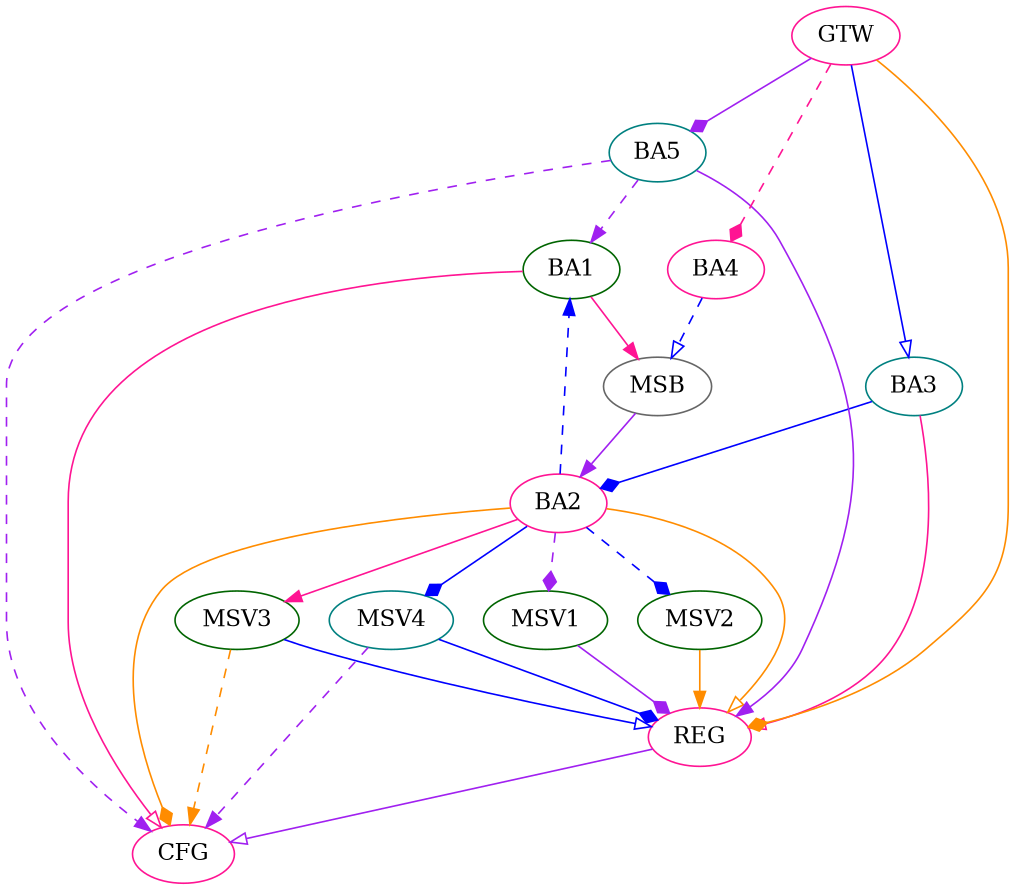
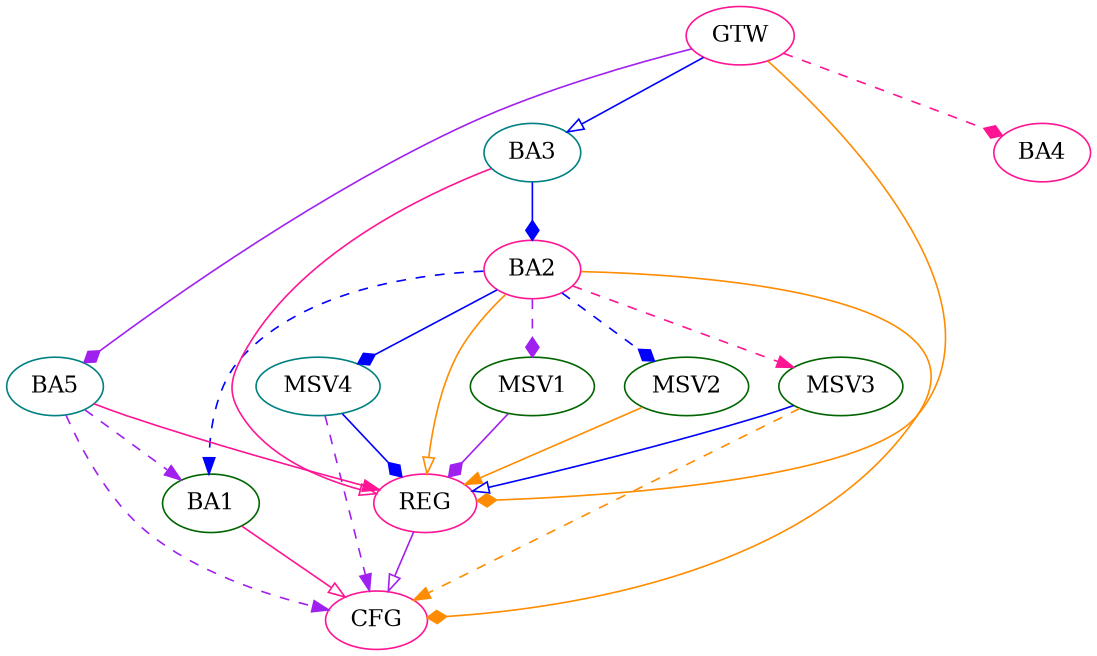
(658, 386) -> none
(850, 426) -> (228, 447)
(409, 558) -> (675, 324)
